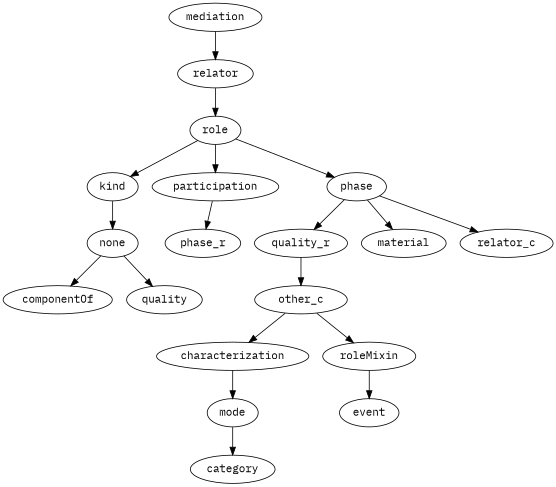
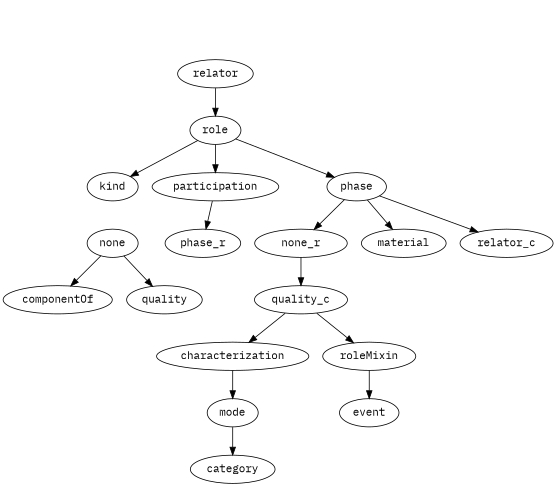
(215, 17) -> none
(113, 211) -> none
(301, 243) -> (301, 243)
(301, 300) -> (301, 300)
